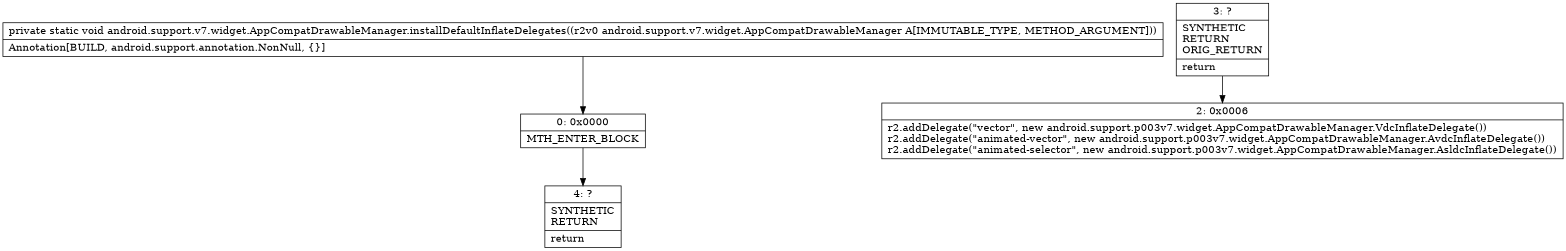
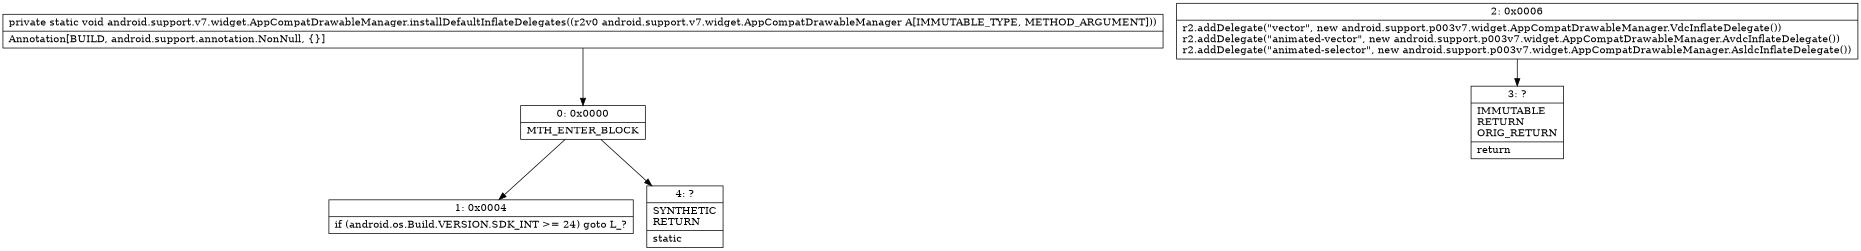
(1214, 28) -> (1511, 111)
(1222, 86) -> (1517, 69)
none -> (481, 217)
(568, 239) -> (667, 239)
